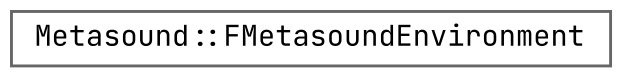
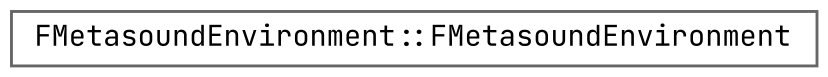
(311, 39) -> (414, 39)
